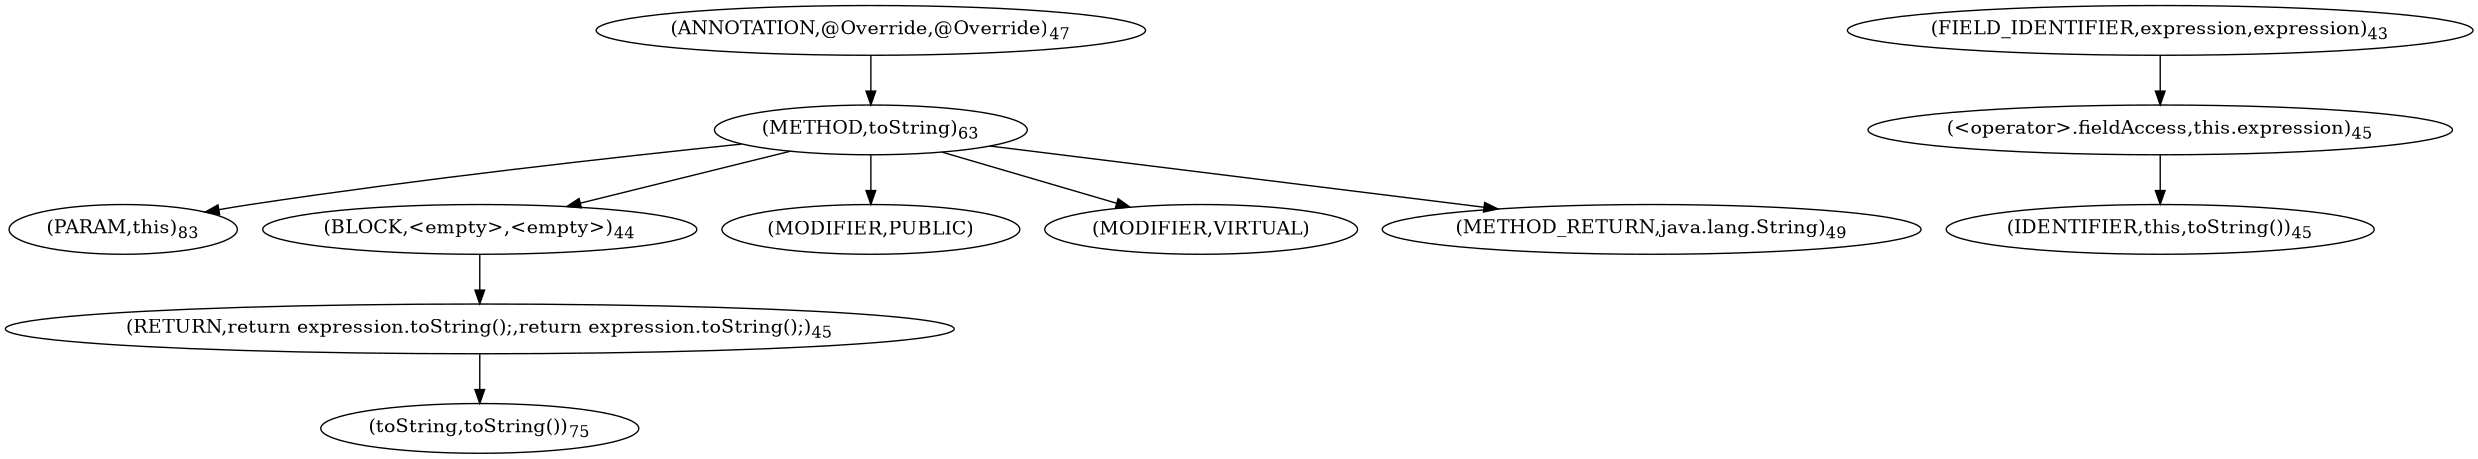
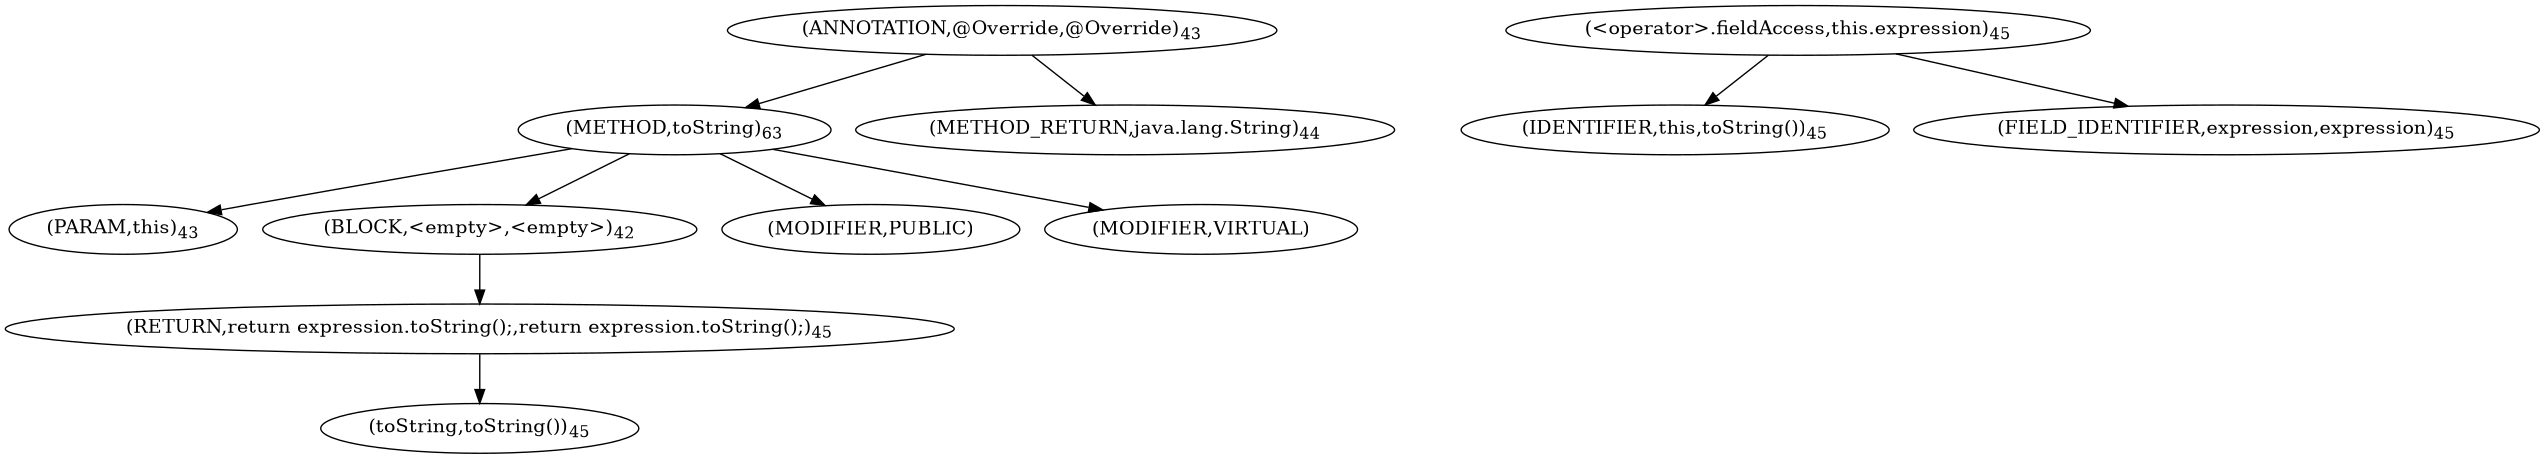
(1060, 28) -> (1191, 28)
(2379, 28) -> (2445, 128)
(2160, 73) -> (2005, 79)
(1237, 177) -> (1058, 76)
(189, 227) -> (189, 227)
(625, 227) -> (625, 227)
(1837, 227) -> (1310, 128)
(580, 426) -> (580, 426)
